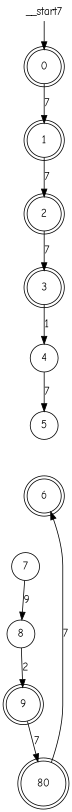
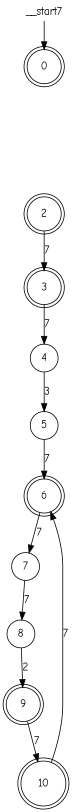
(44, 140) -> none
(47, 324) -> (47, 324)
(47, 392) -> (47, 392)
none -> (44, 455)
none -> (36, 529)
(27, 600) -> (27, 600)
(43, 784) -> (43, 784)
